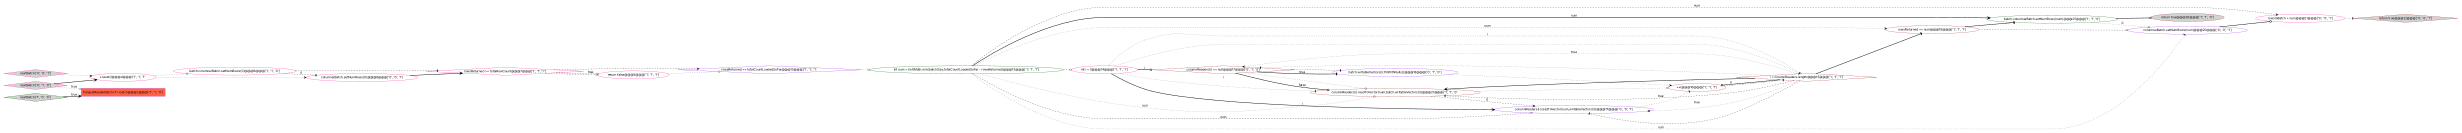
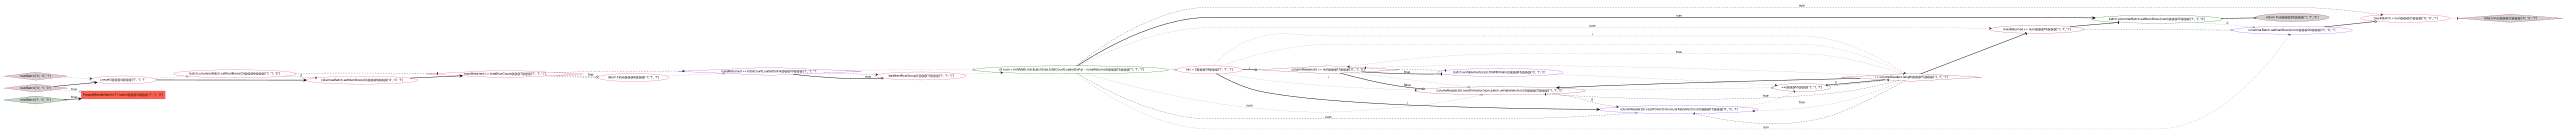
none -> (921, 76)
(230, 77) -> (230, 80)
